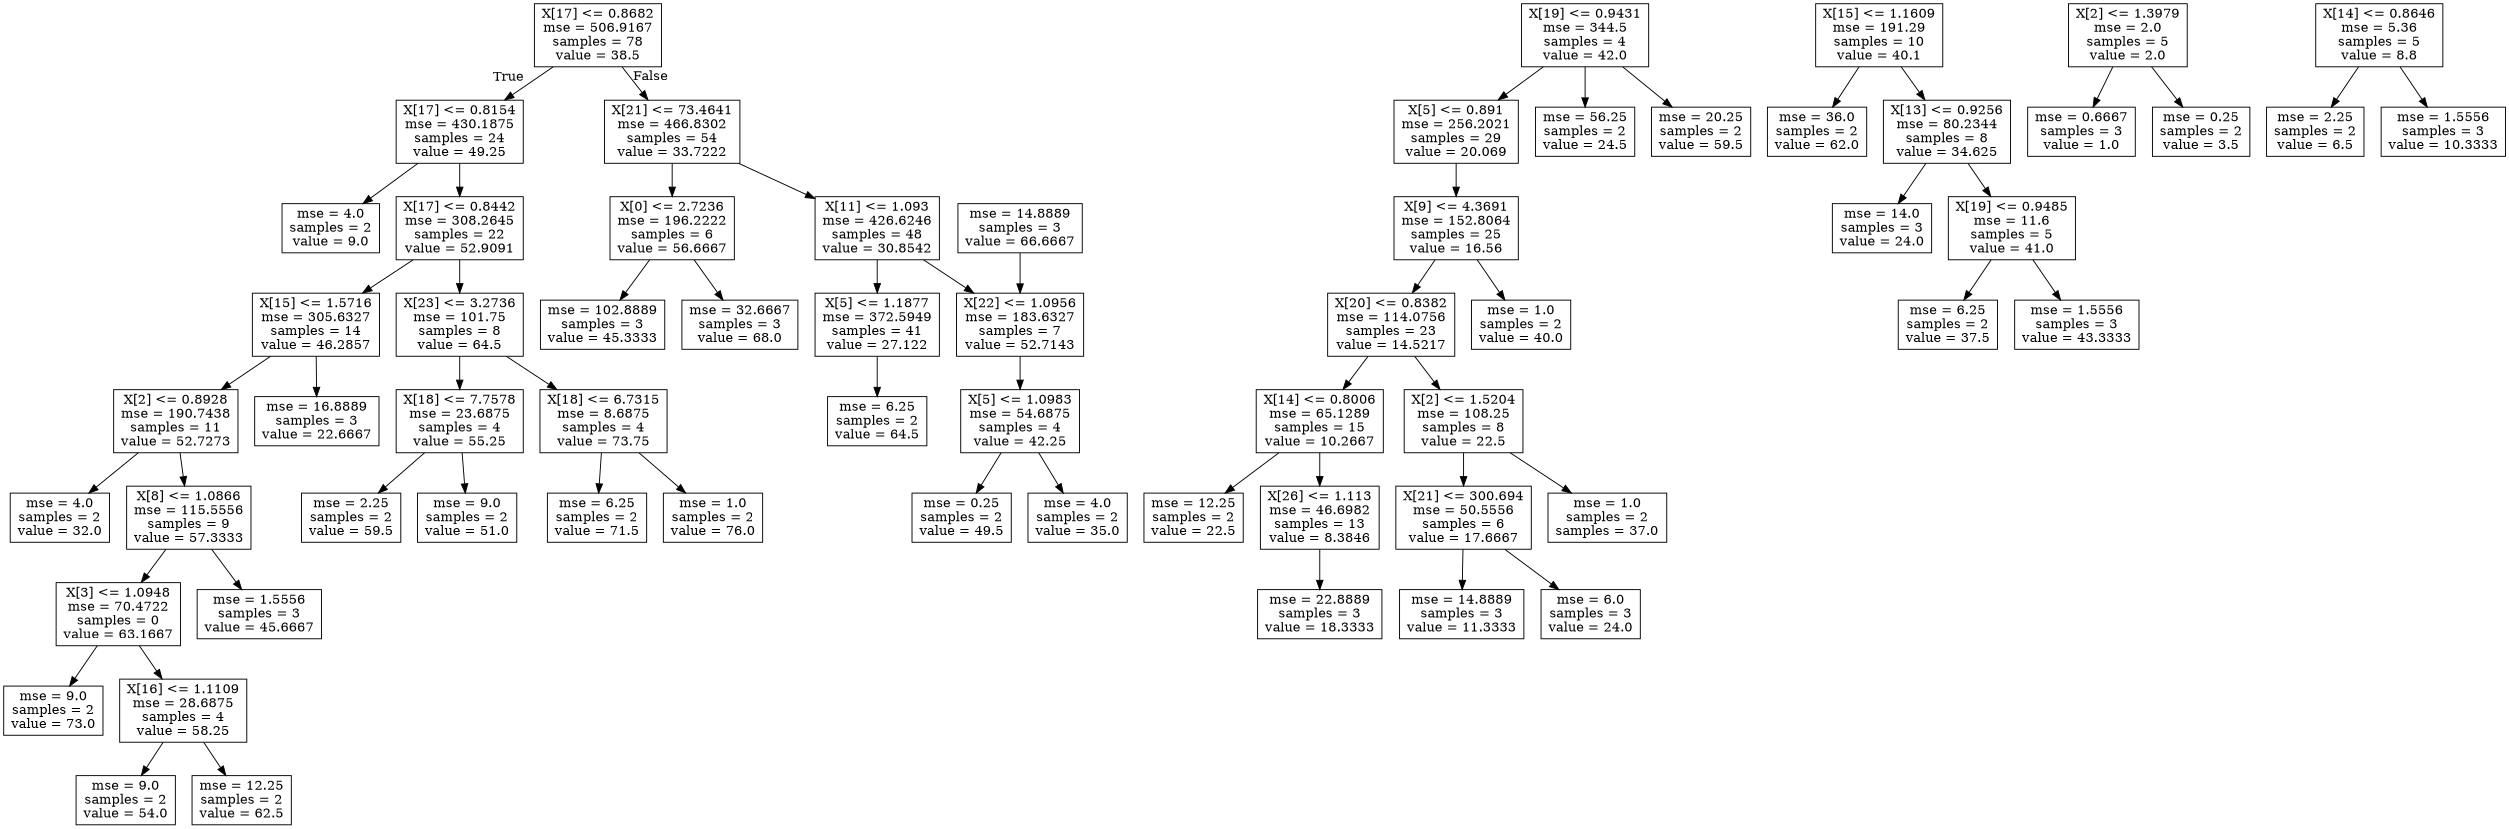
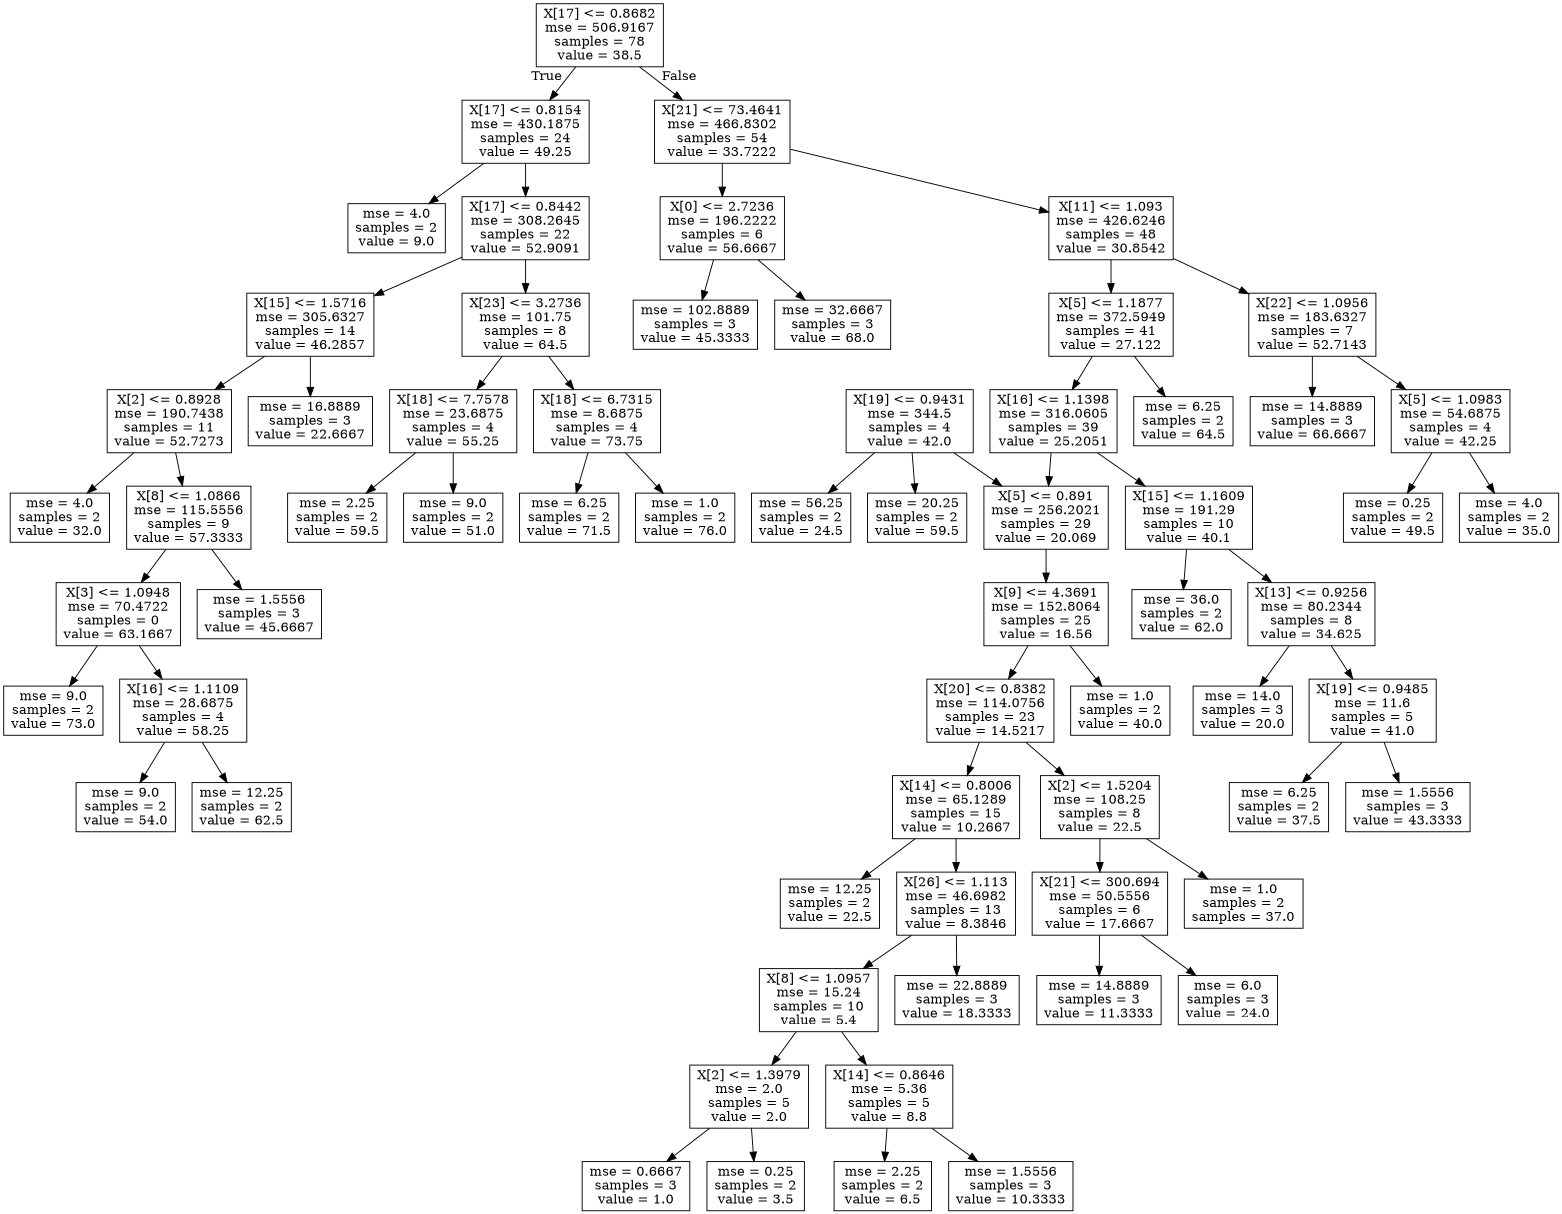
(1882, 228) -> (1243, 711)
(1020, 268) -> (1312, 372)
none -> (1053, 421)
none -> (819, 1000)
